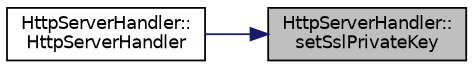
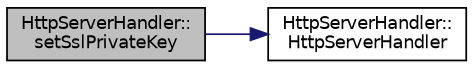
(228, 34) -> (228, 34)
